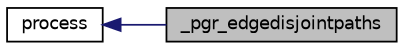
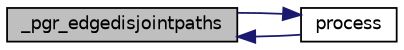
none -> (278, 36)
